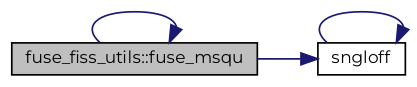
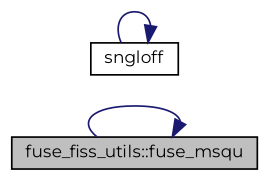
(279, 59) -> none
